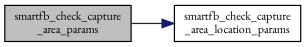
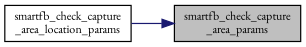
(147, 23) -> (147, 23)
